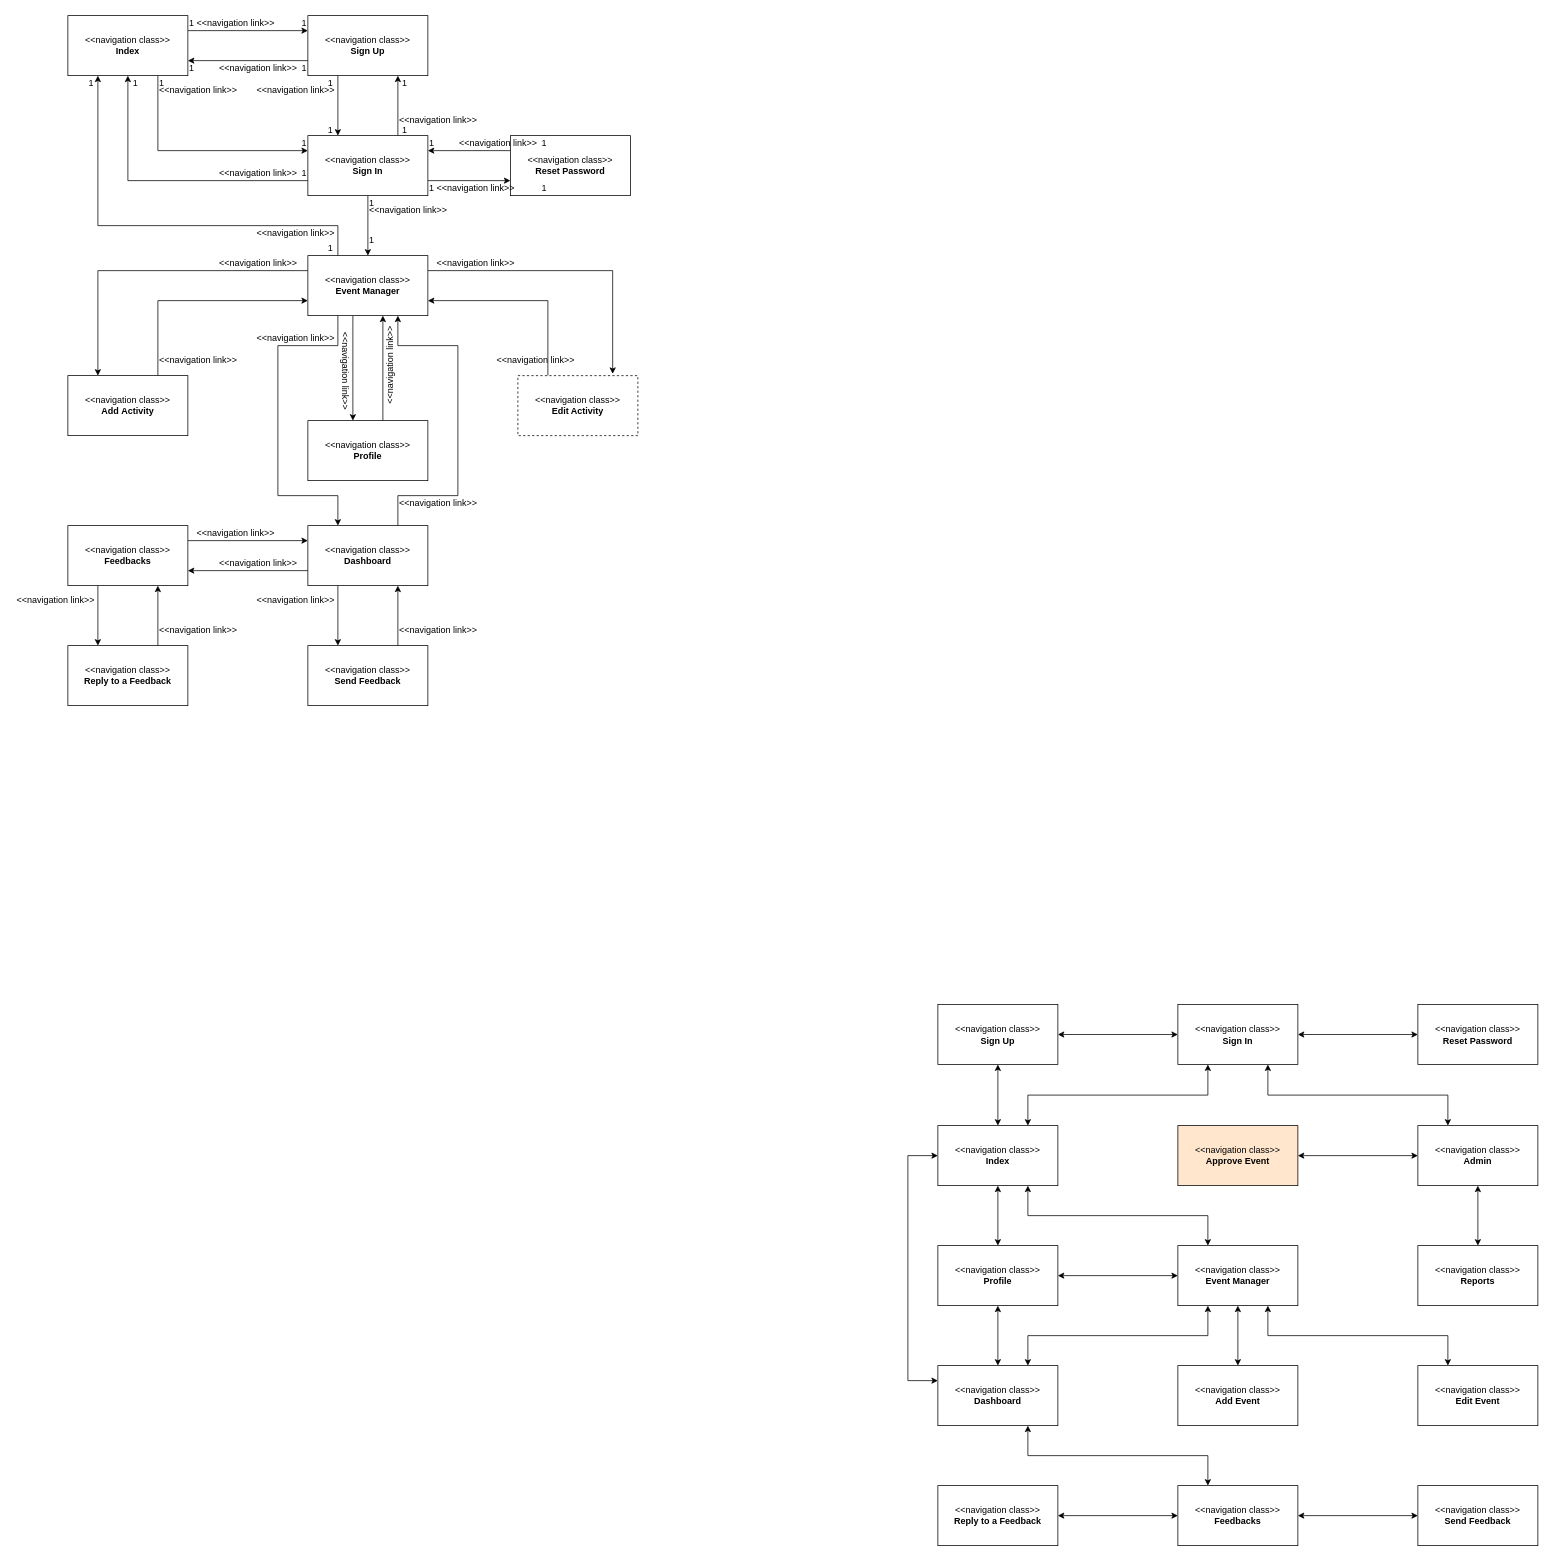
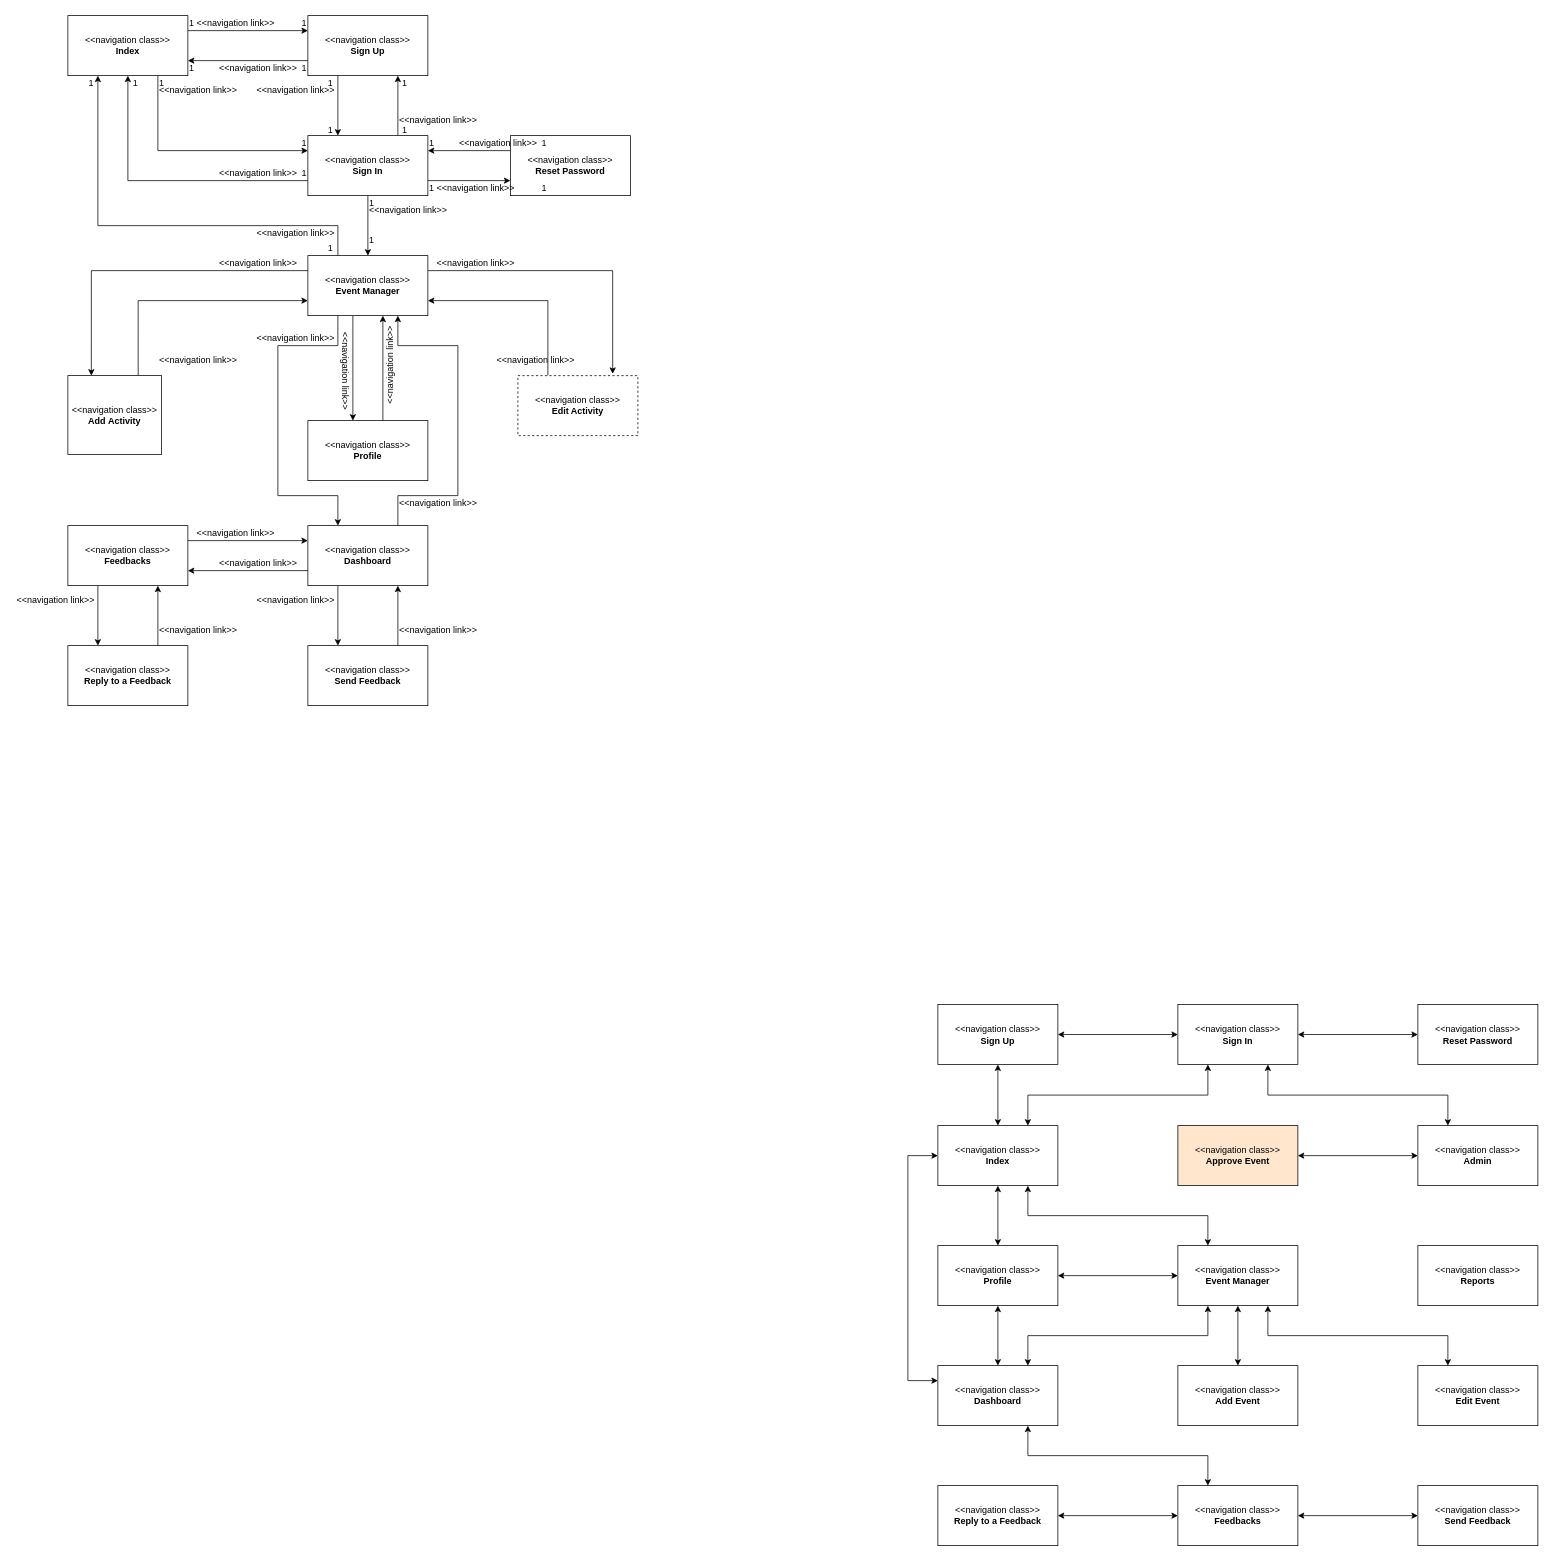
(128, 405) -> (115, 415)
(1478, 1239) -> none
